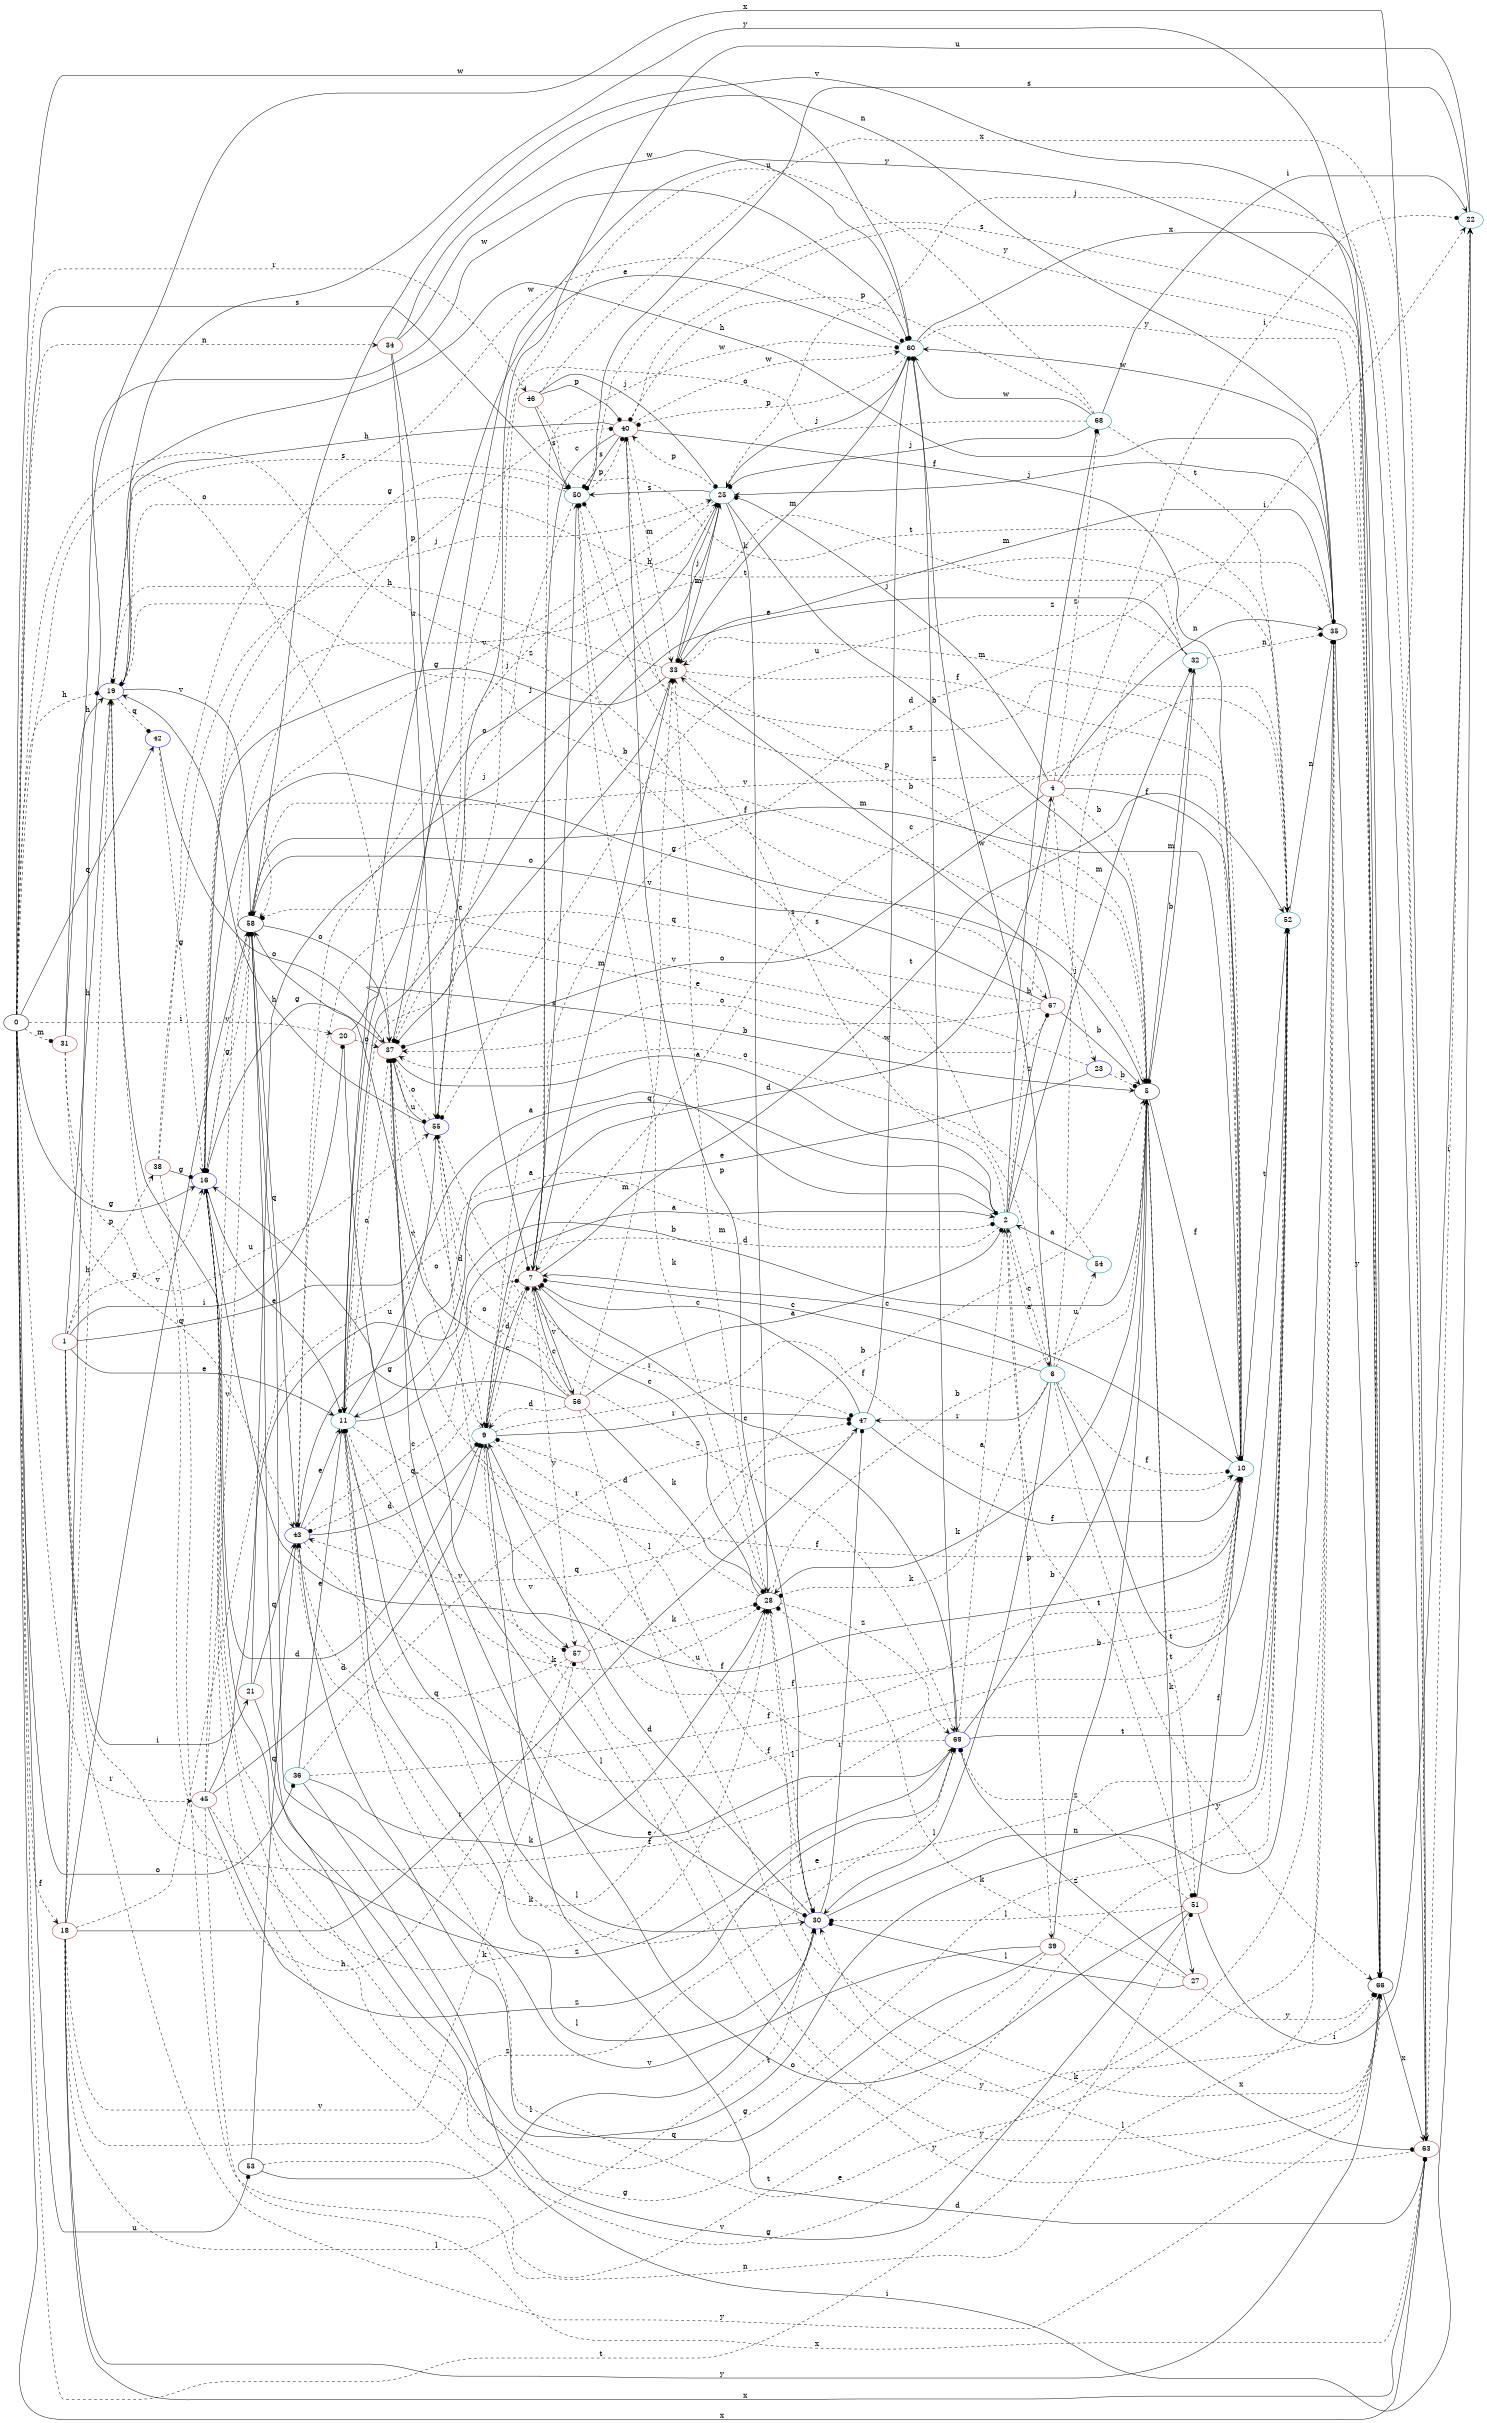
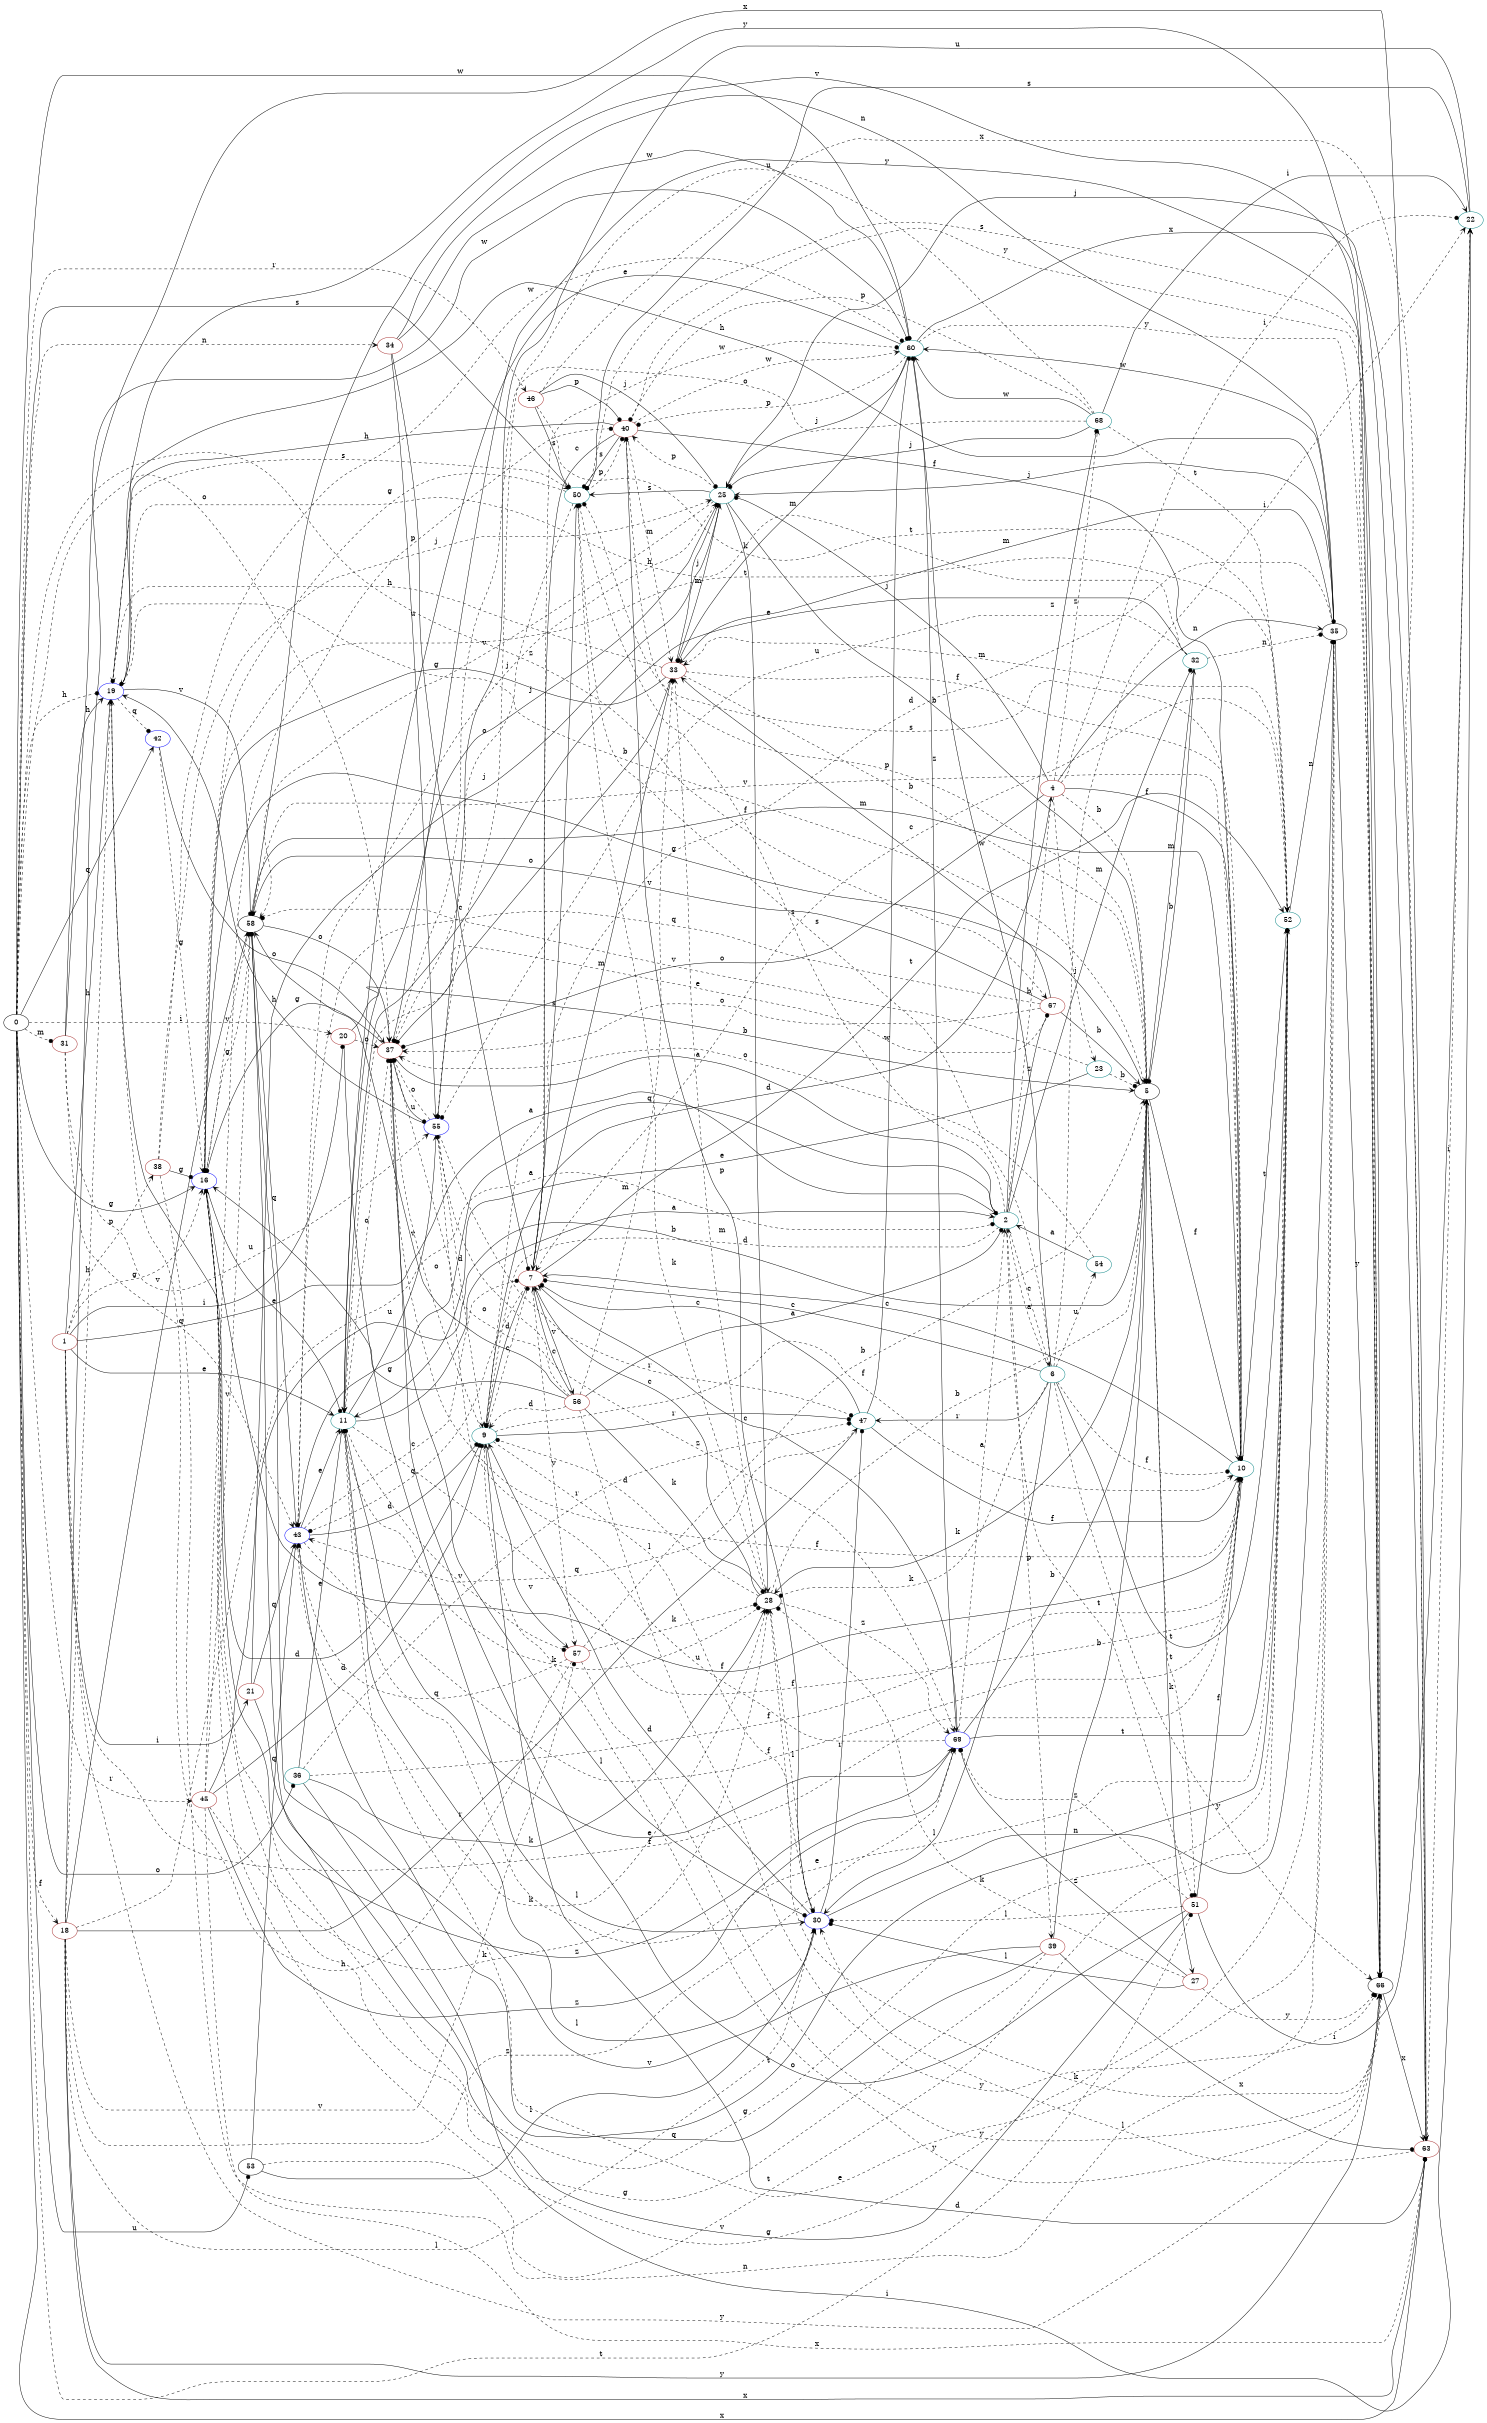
(1401, 668) -> (1401, 668)
(1099, 1069) -> (1099, 1069)
